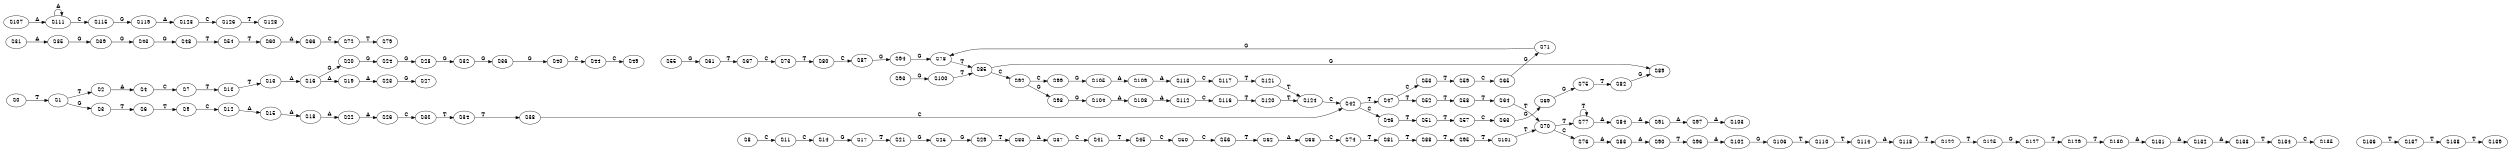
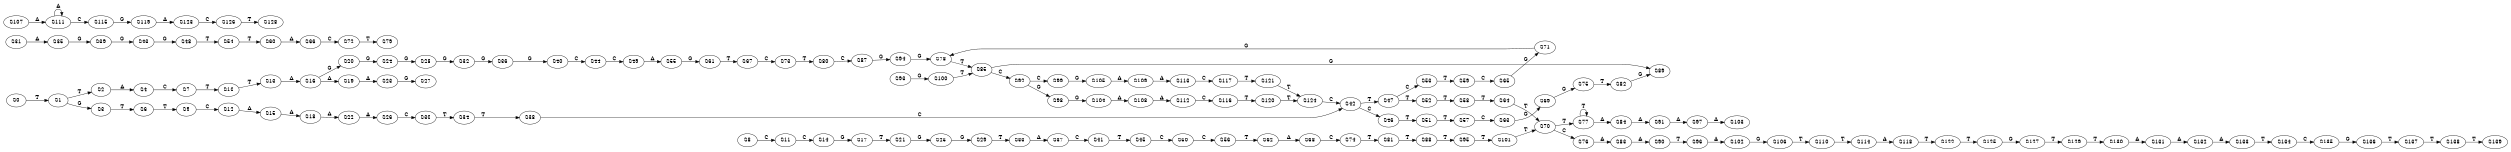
none -> (651, 62)
none -> (2346, 142)
